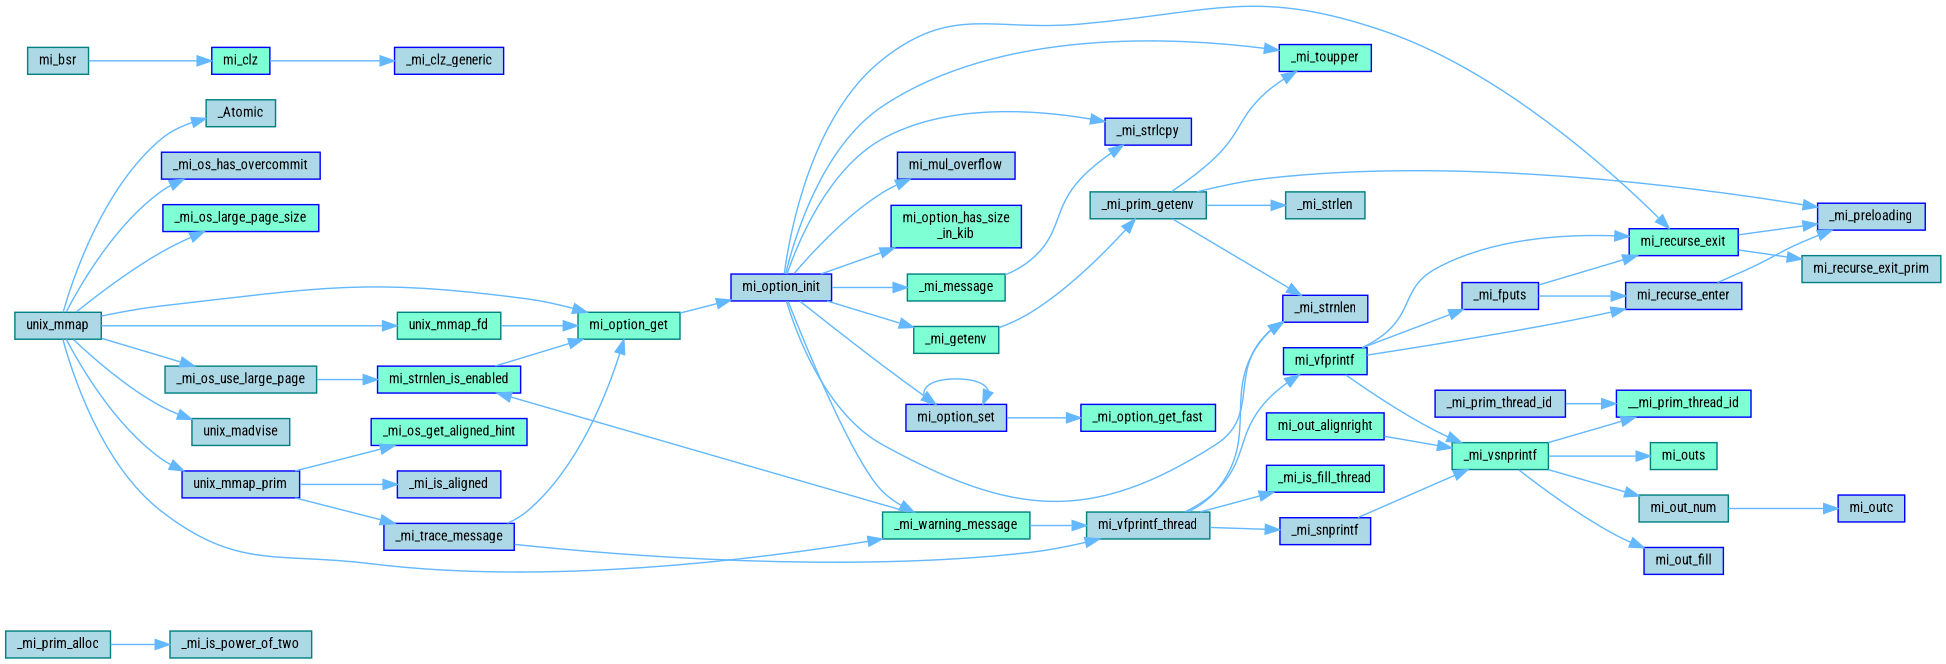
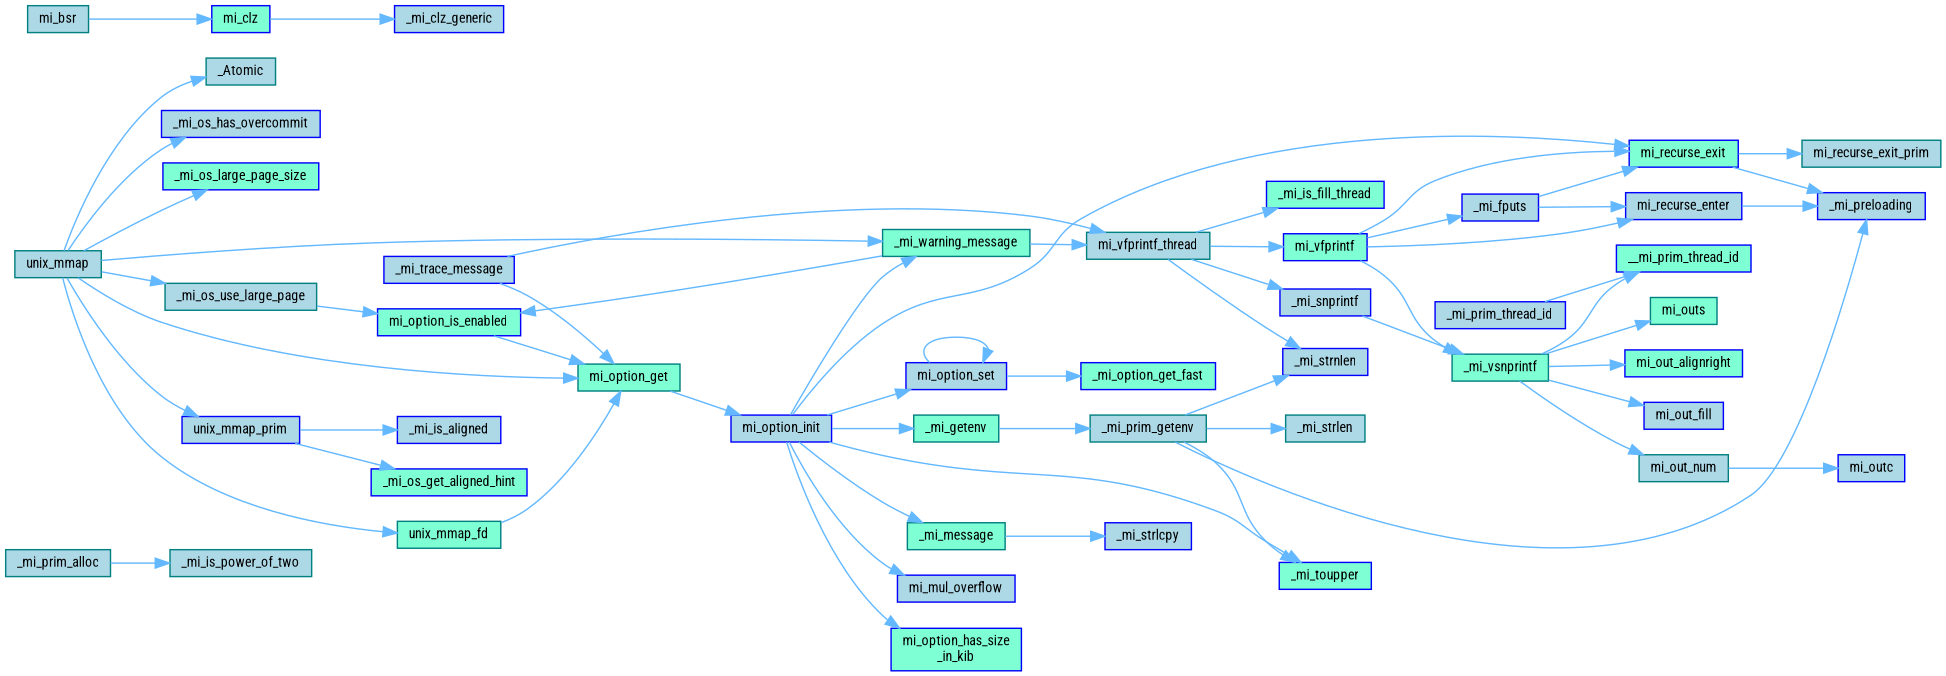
(903, 130) -> none
(449, 380) -> (449, 322)
(241, 432) -> none
(1411, 441) -> (1579, 366)
(1028, 499) -> none
(338, 509) -> none
